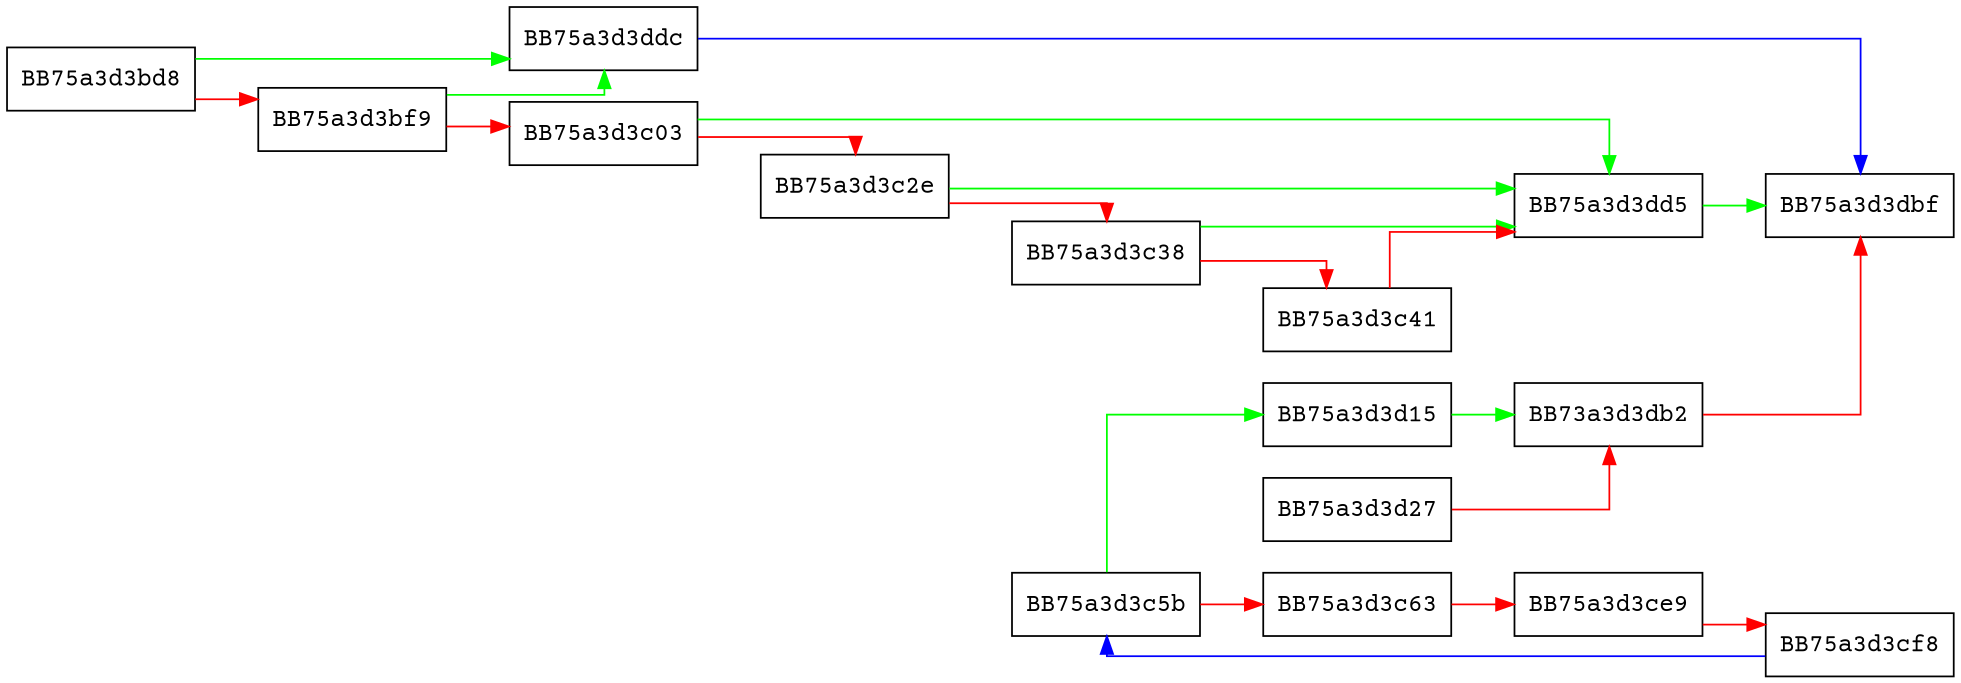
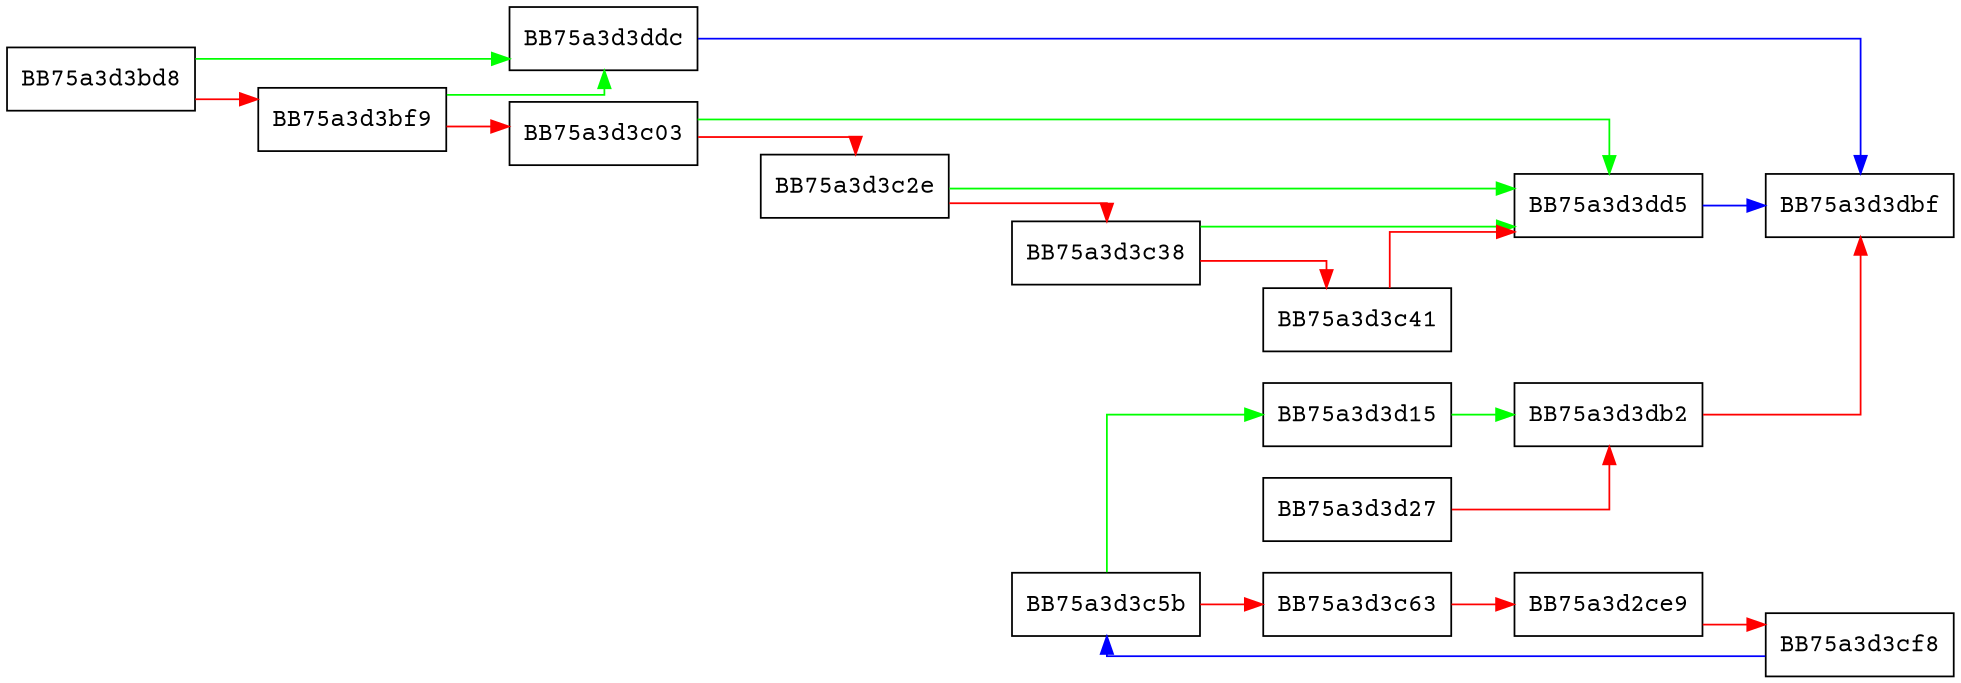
(1725, 206) -> (1725, 206)
(1608, 415) -> (1608, 415)
(1608, 604) -> (1608, 604)
